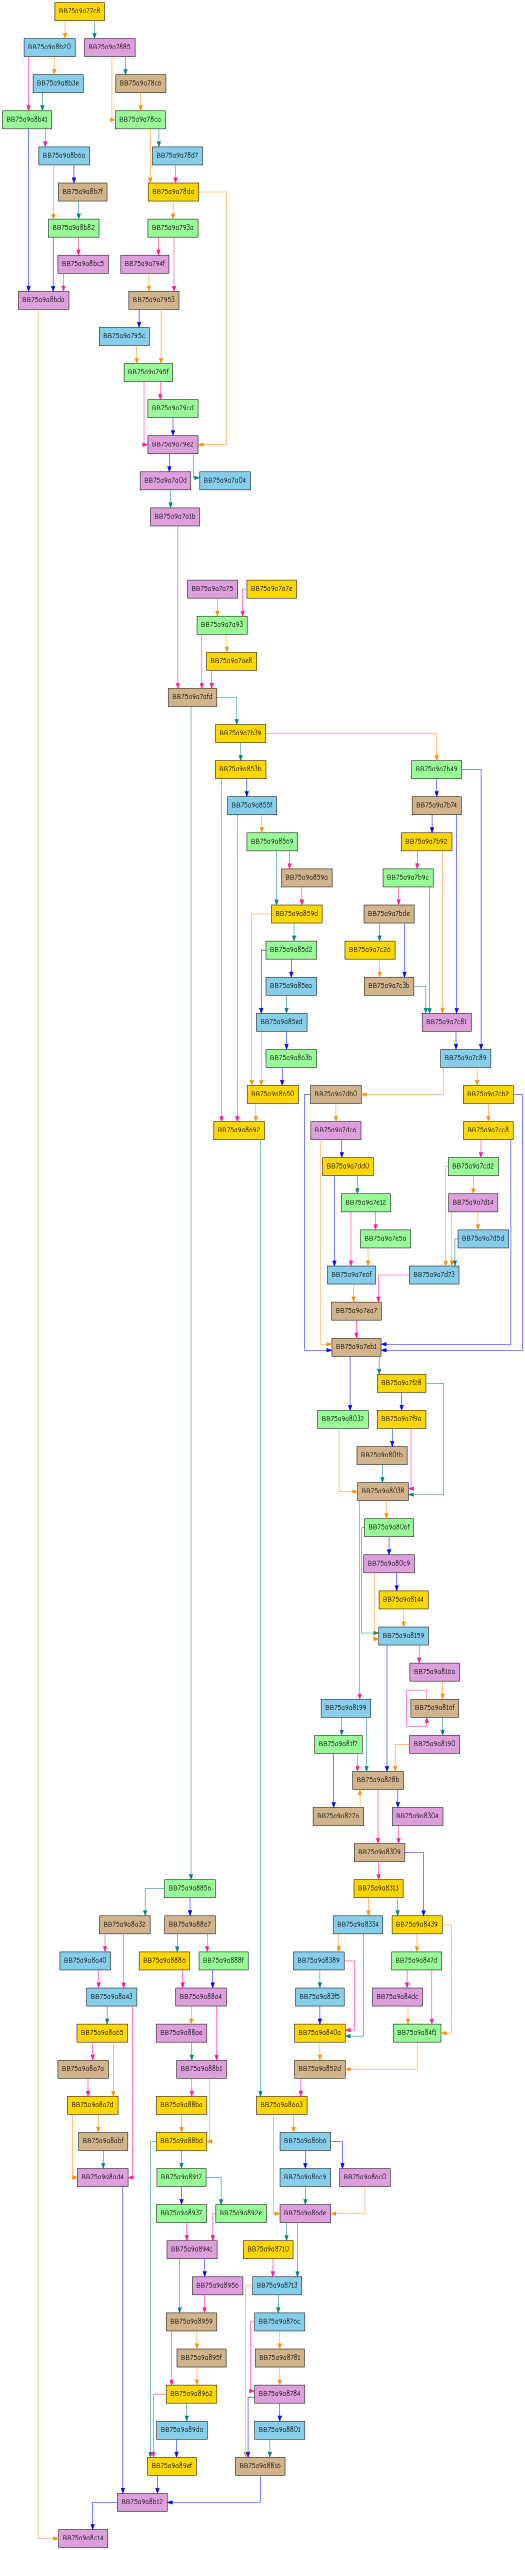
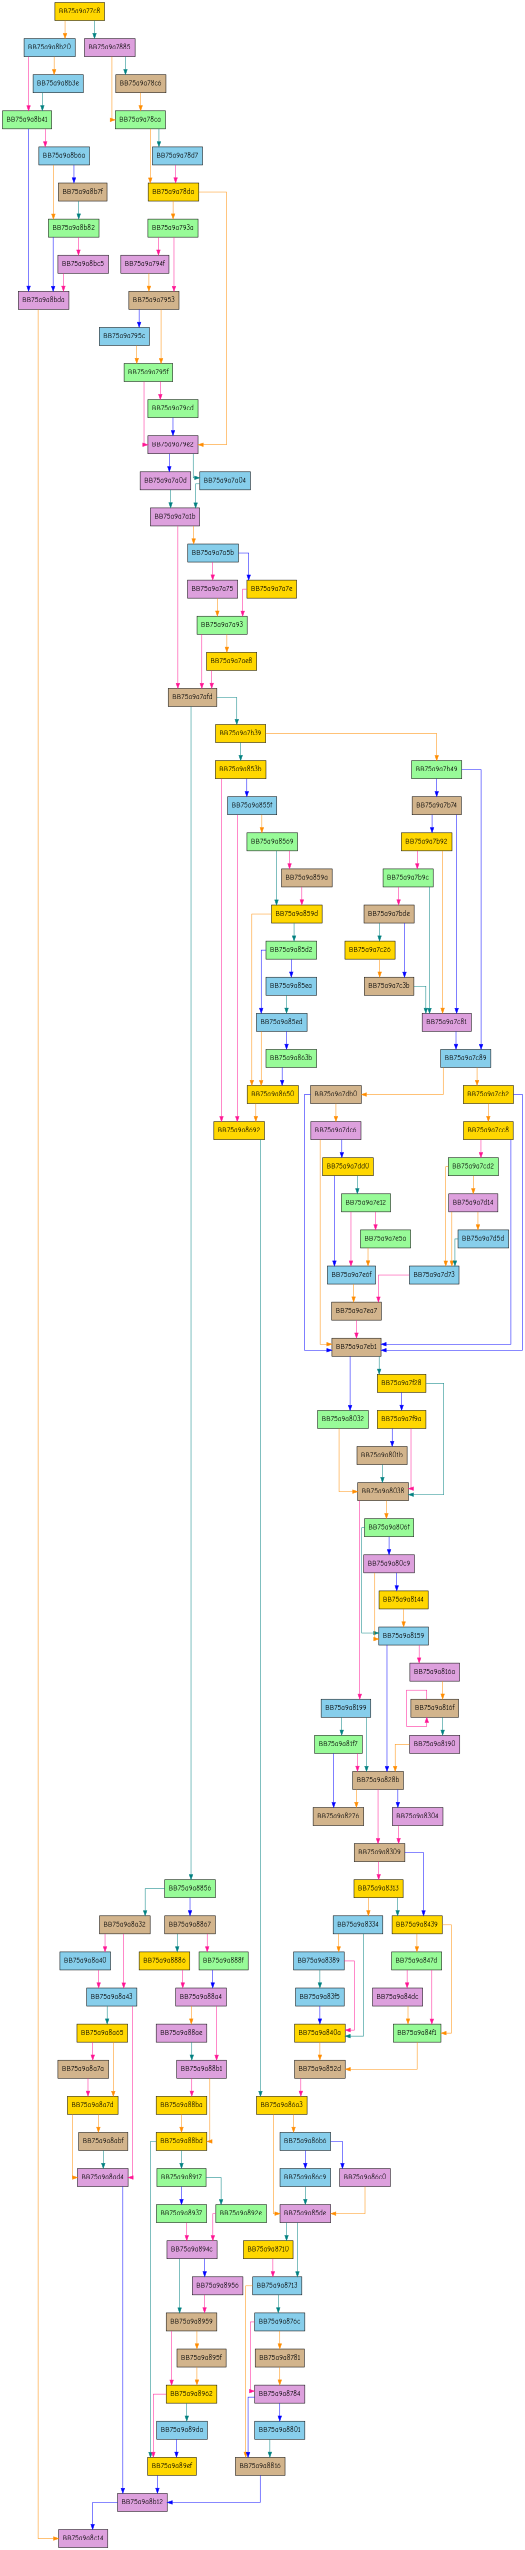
none -> (196, 491)
none -> (213, 553)
(360, 1801) -> (356, 1796)
(305, 2214) -> (305, 2214)
